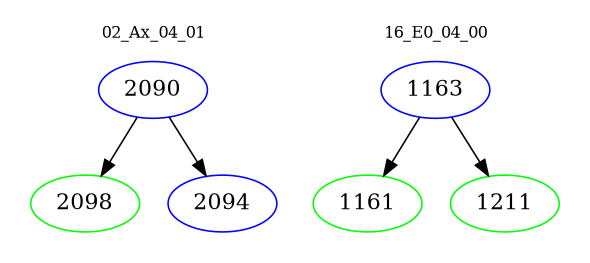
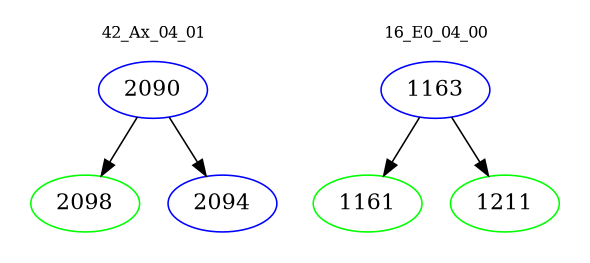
(154, 34) -> (154, 34)
